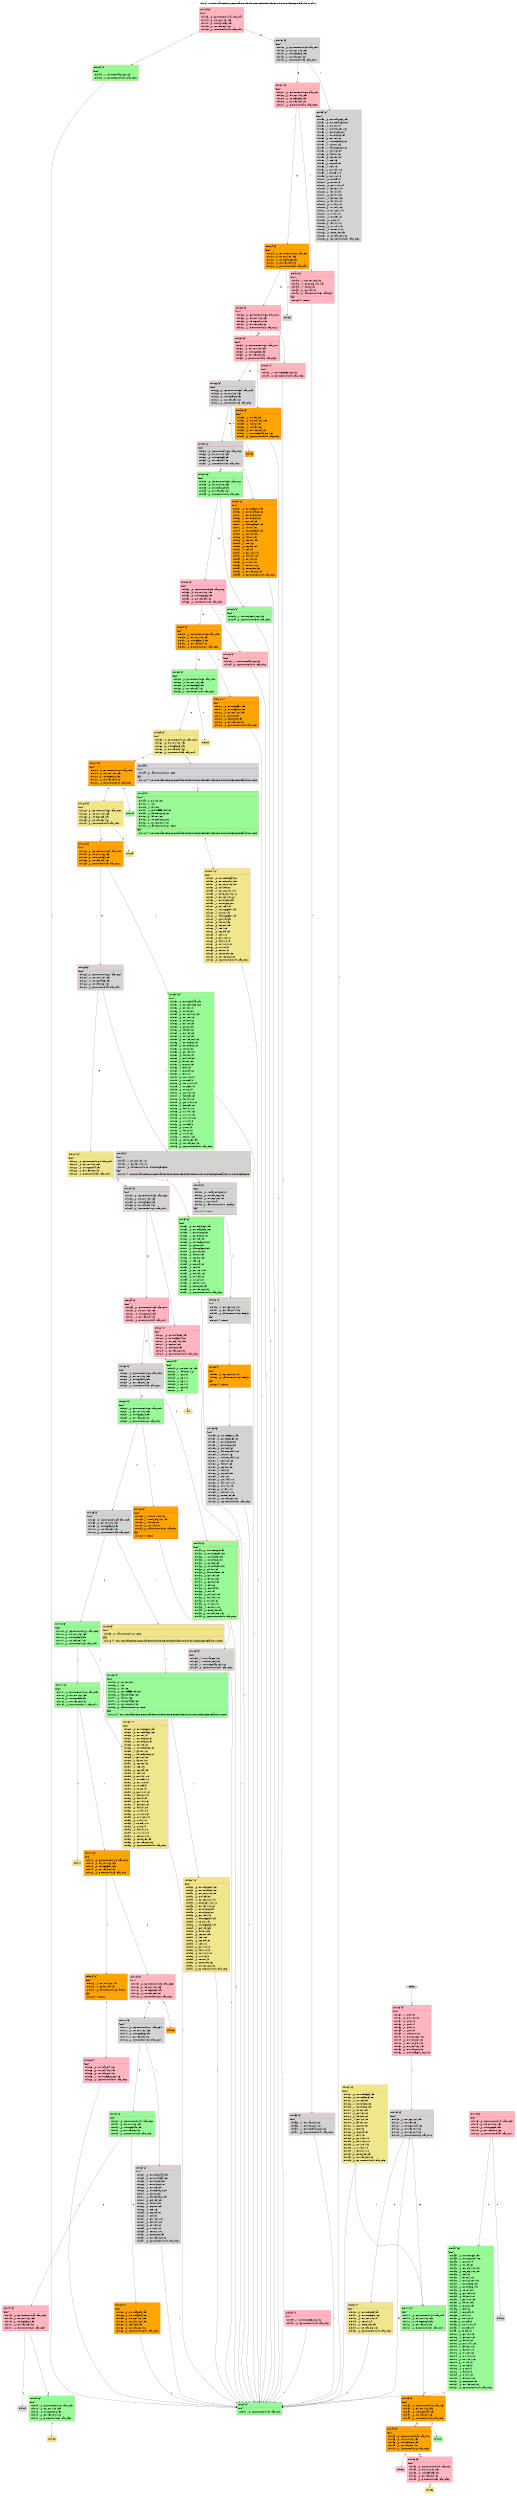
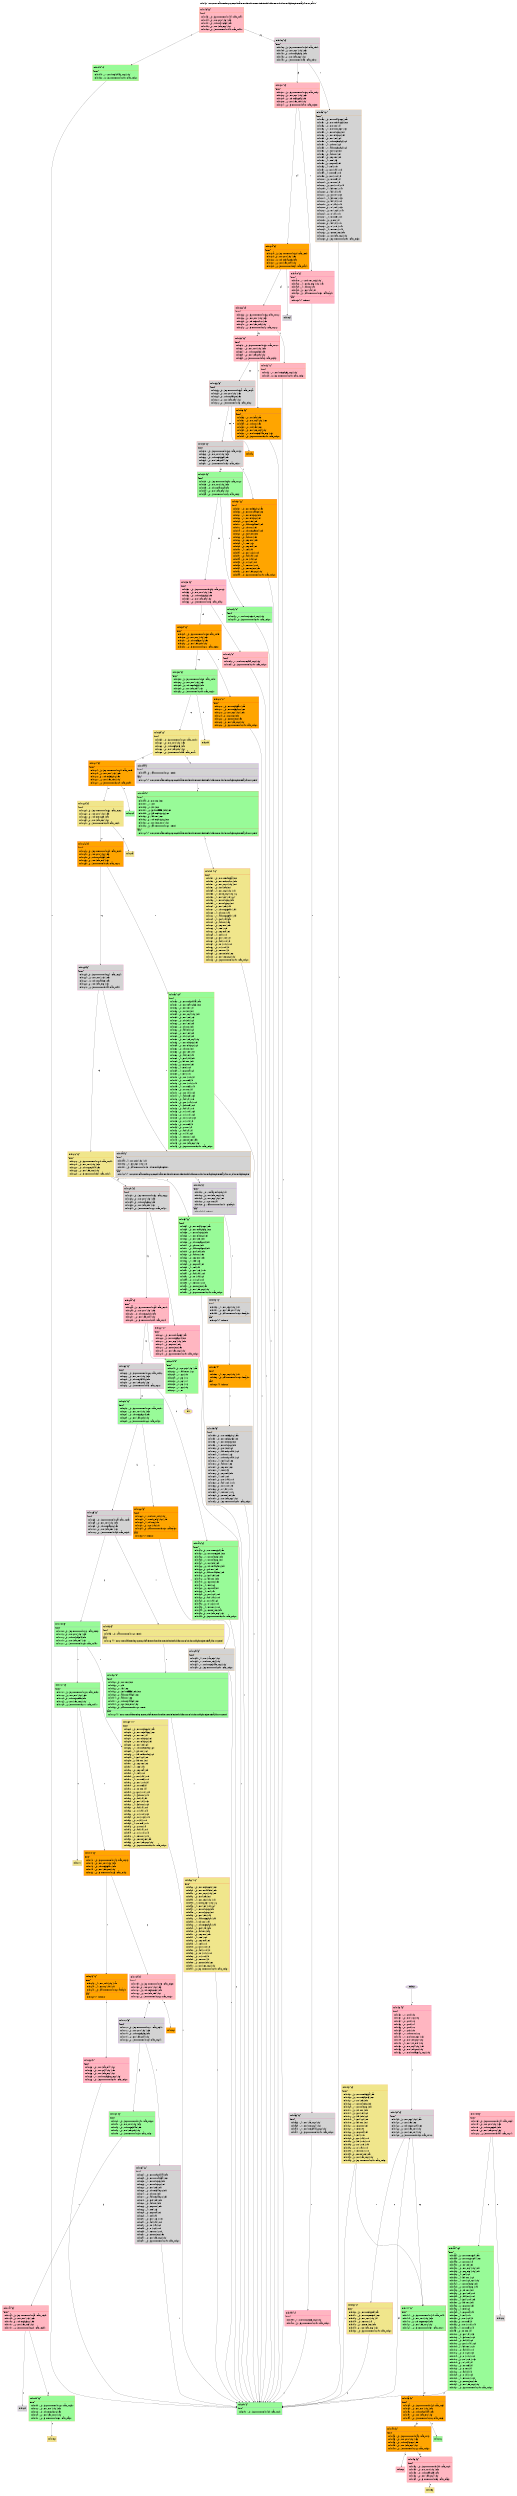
(333, 2288) -> (310, 2222)
(137, 2318) -> none
